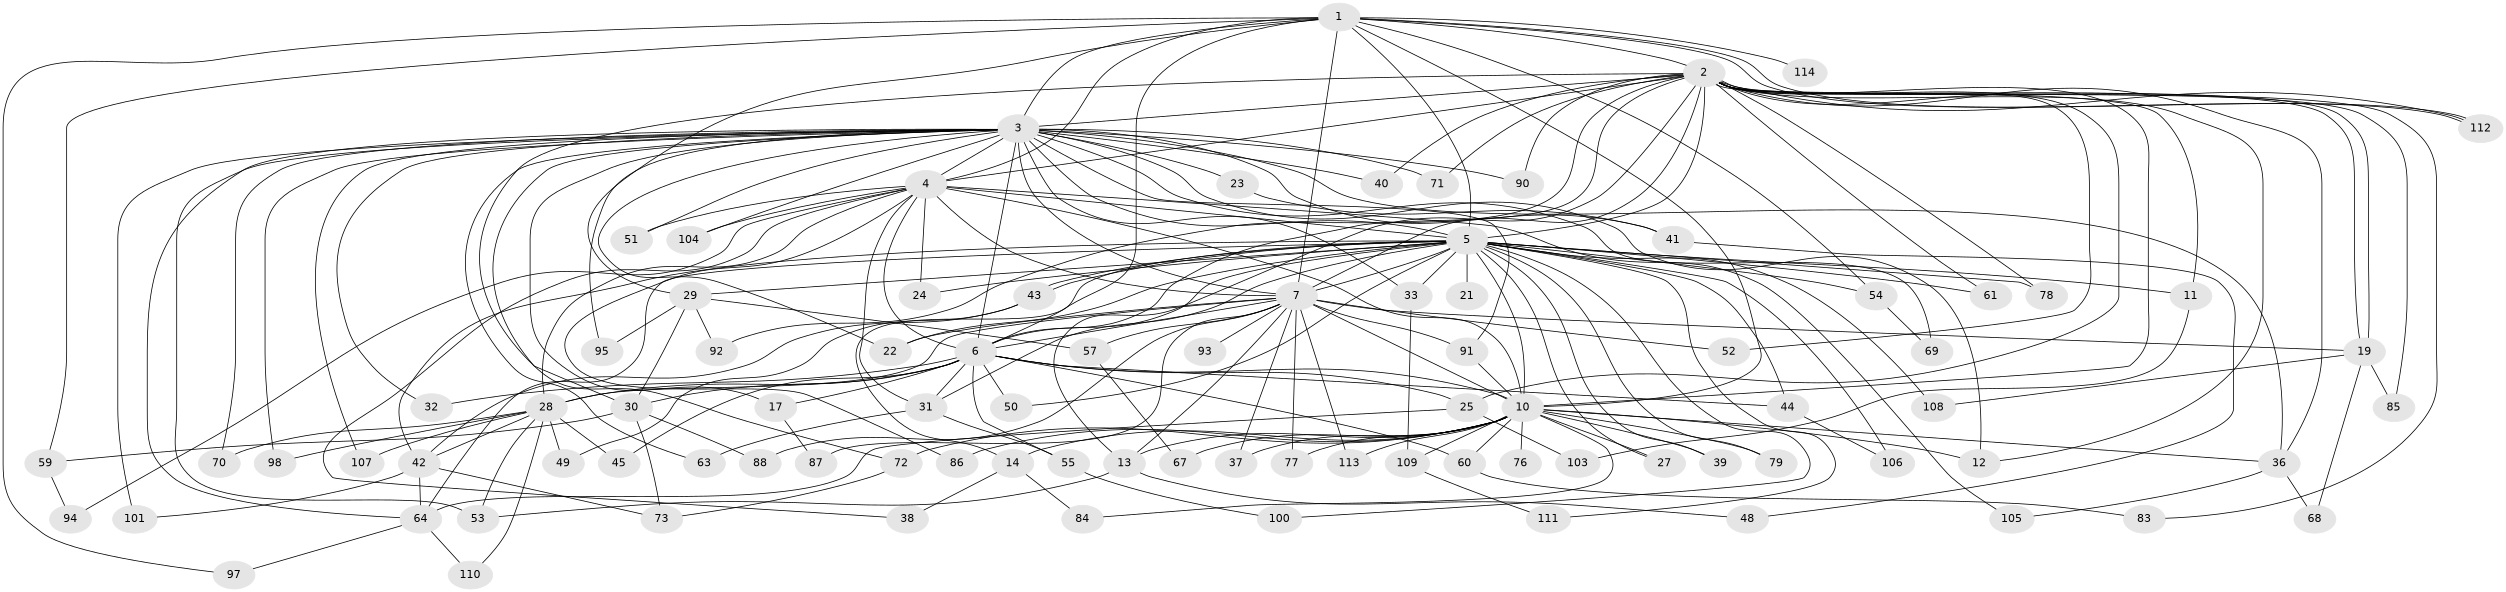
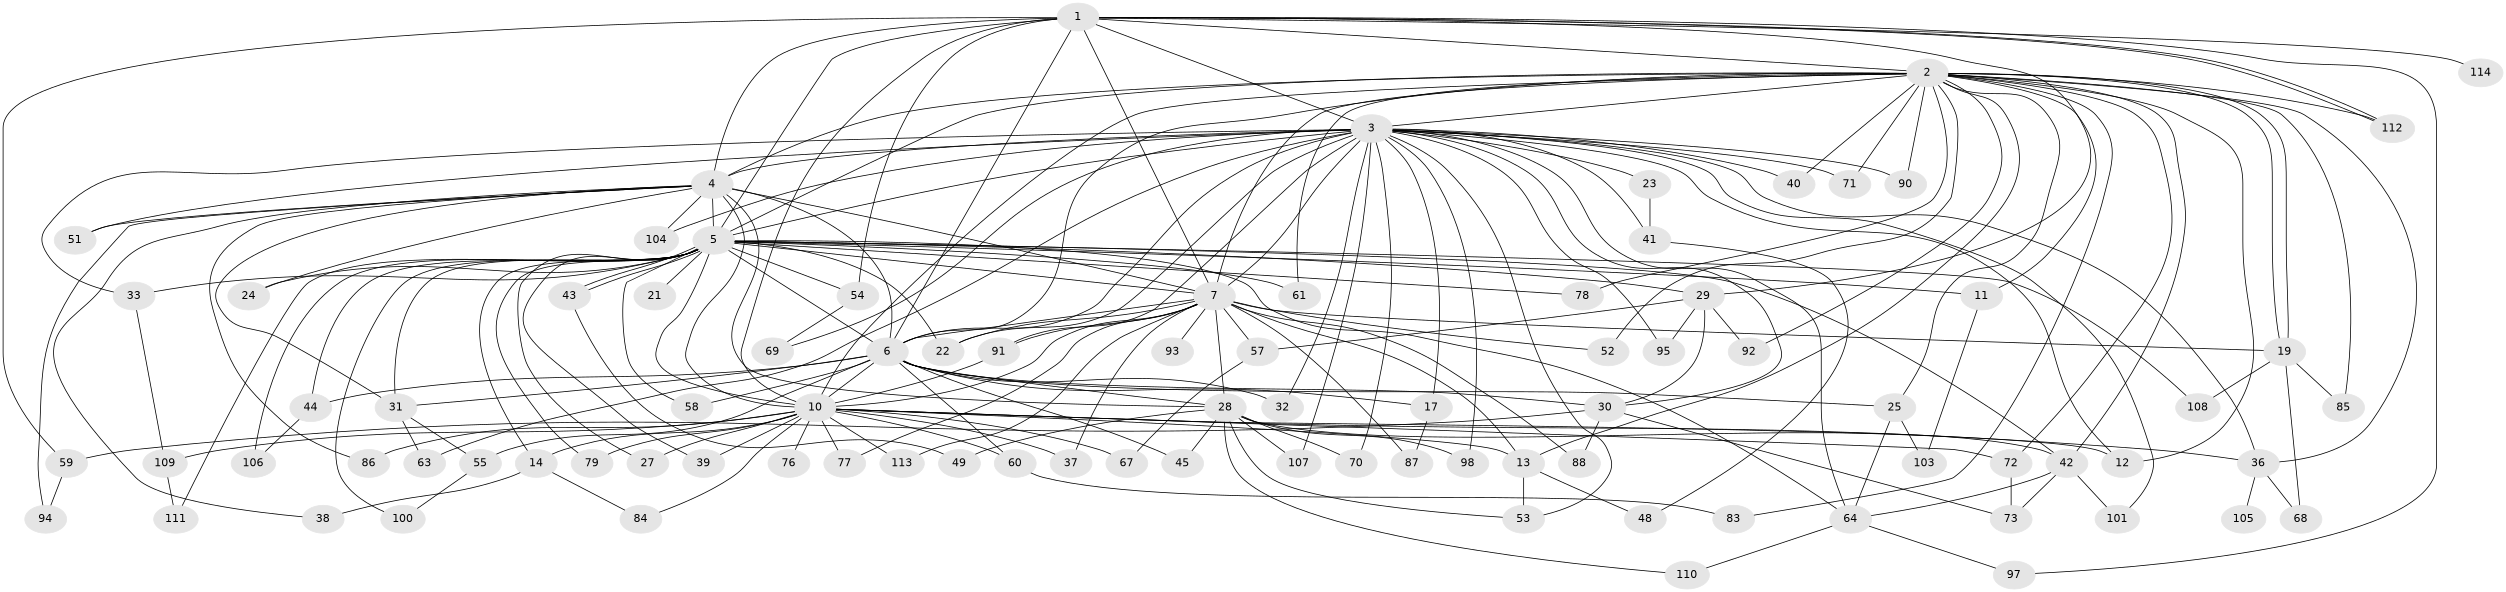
(1291, 210) -> none
(720, 372) -> (2182, 186)
(1011, 408) -> (692, 408)
